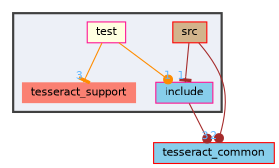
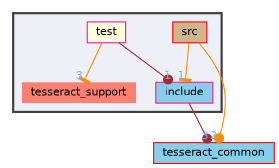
(142, 60) -> (142, 60)
(187, 60) -> (187, 60)
(215, 65) -> (215, 65)
